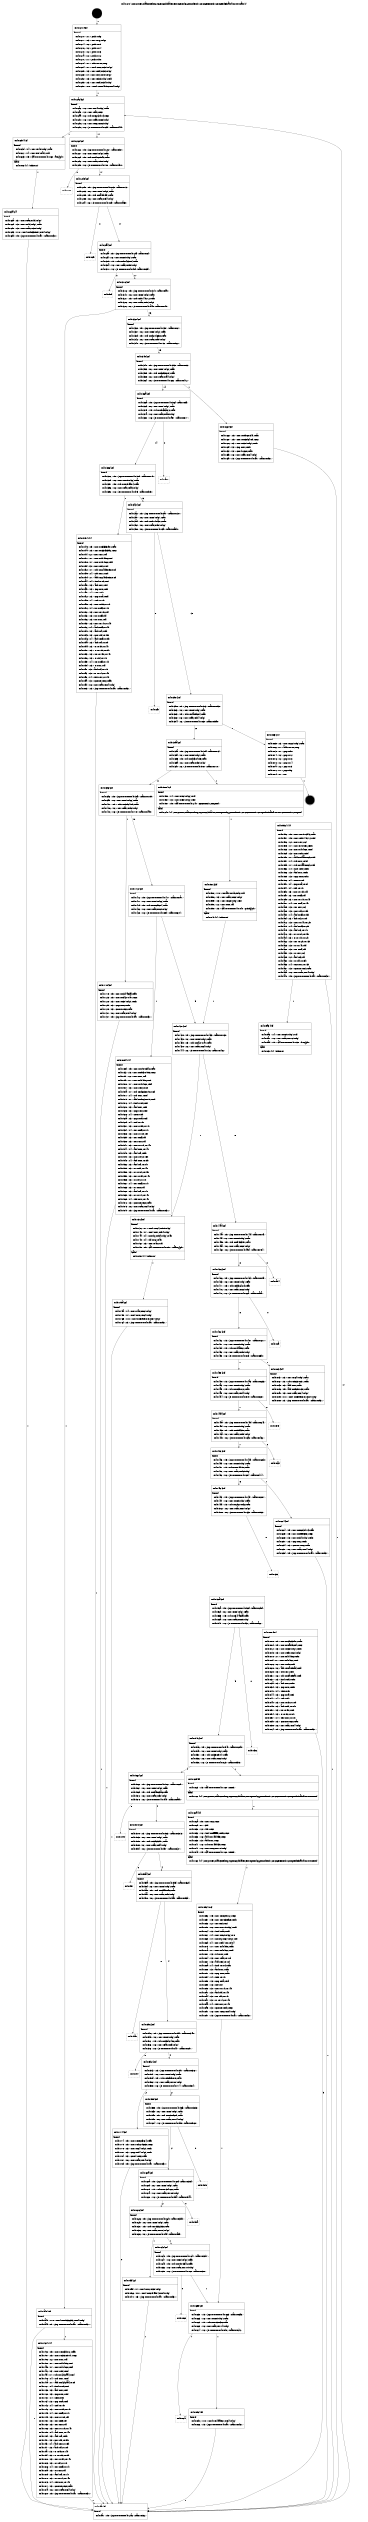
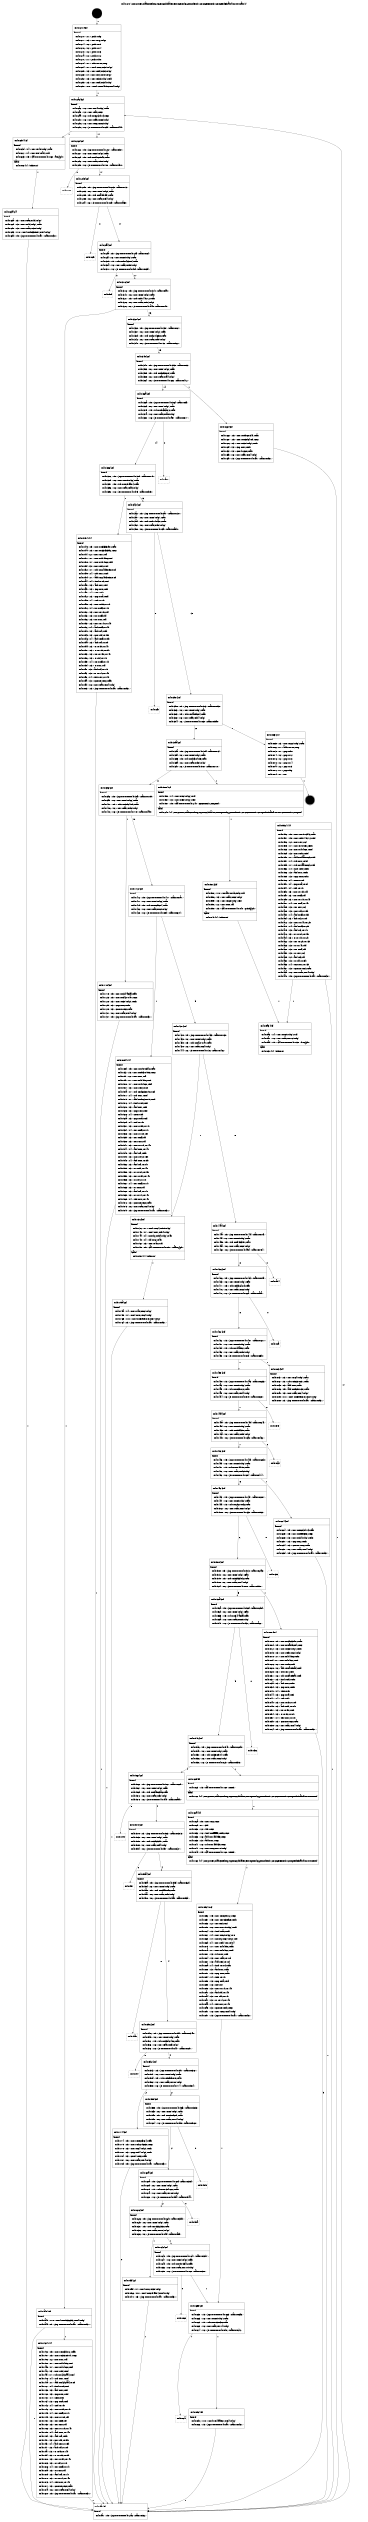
(215, 971) -> (258, 971)
none -> (237, 1574)
